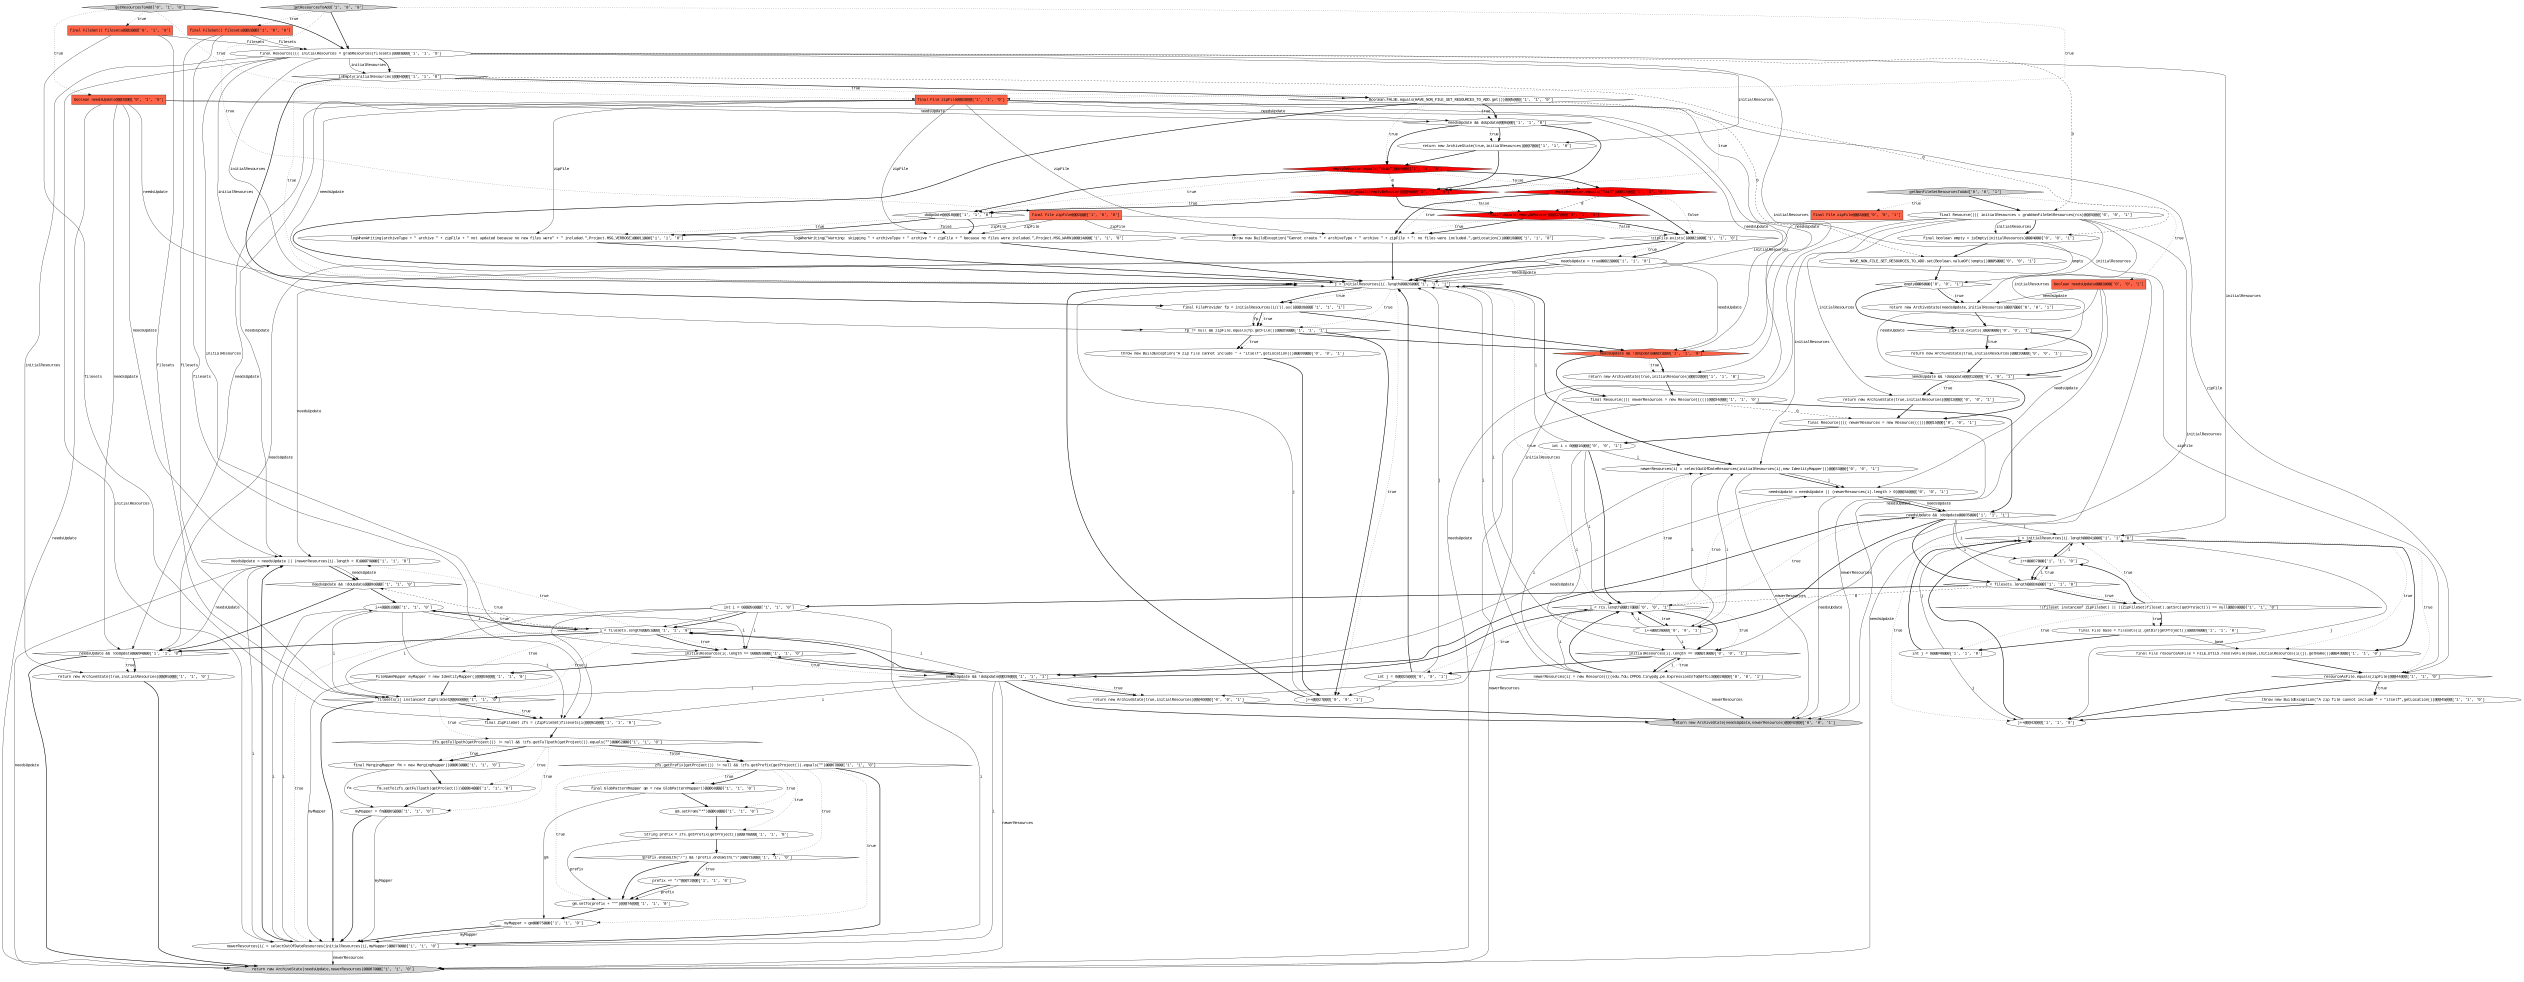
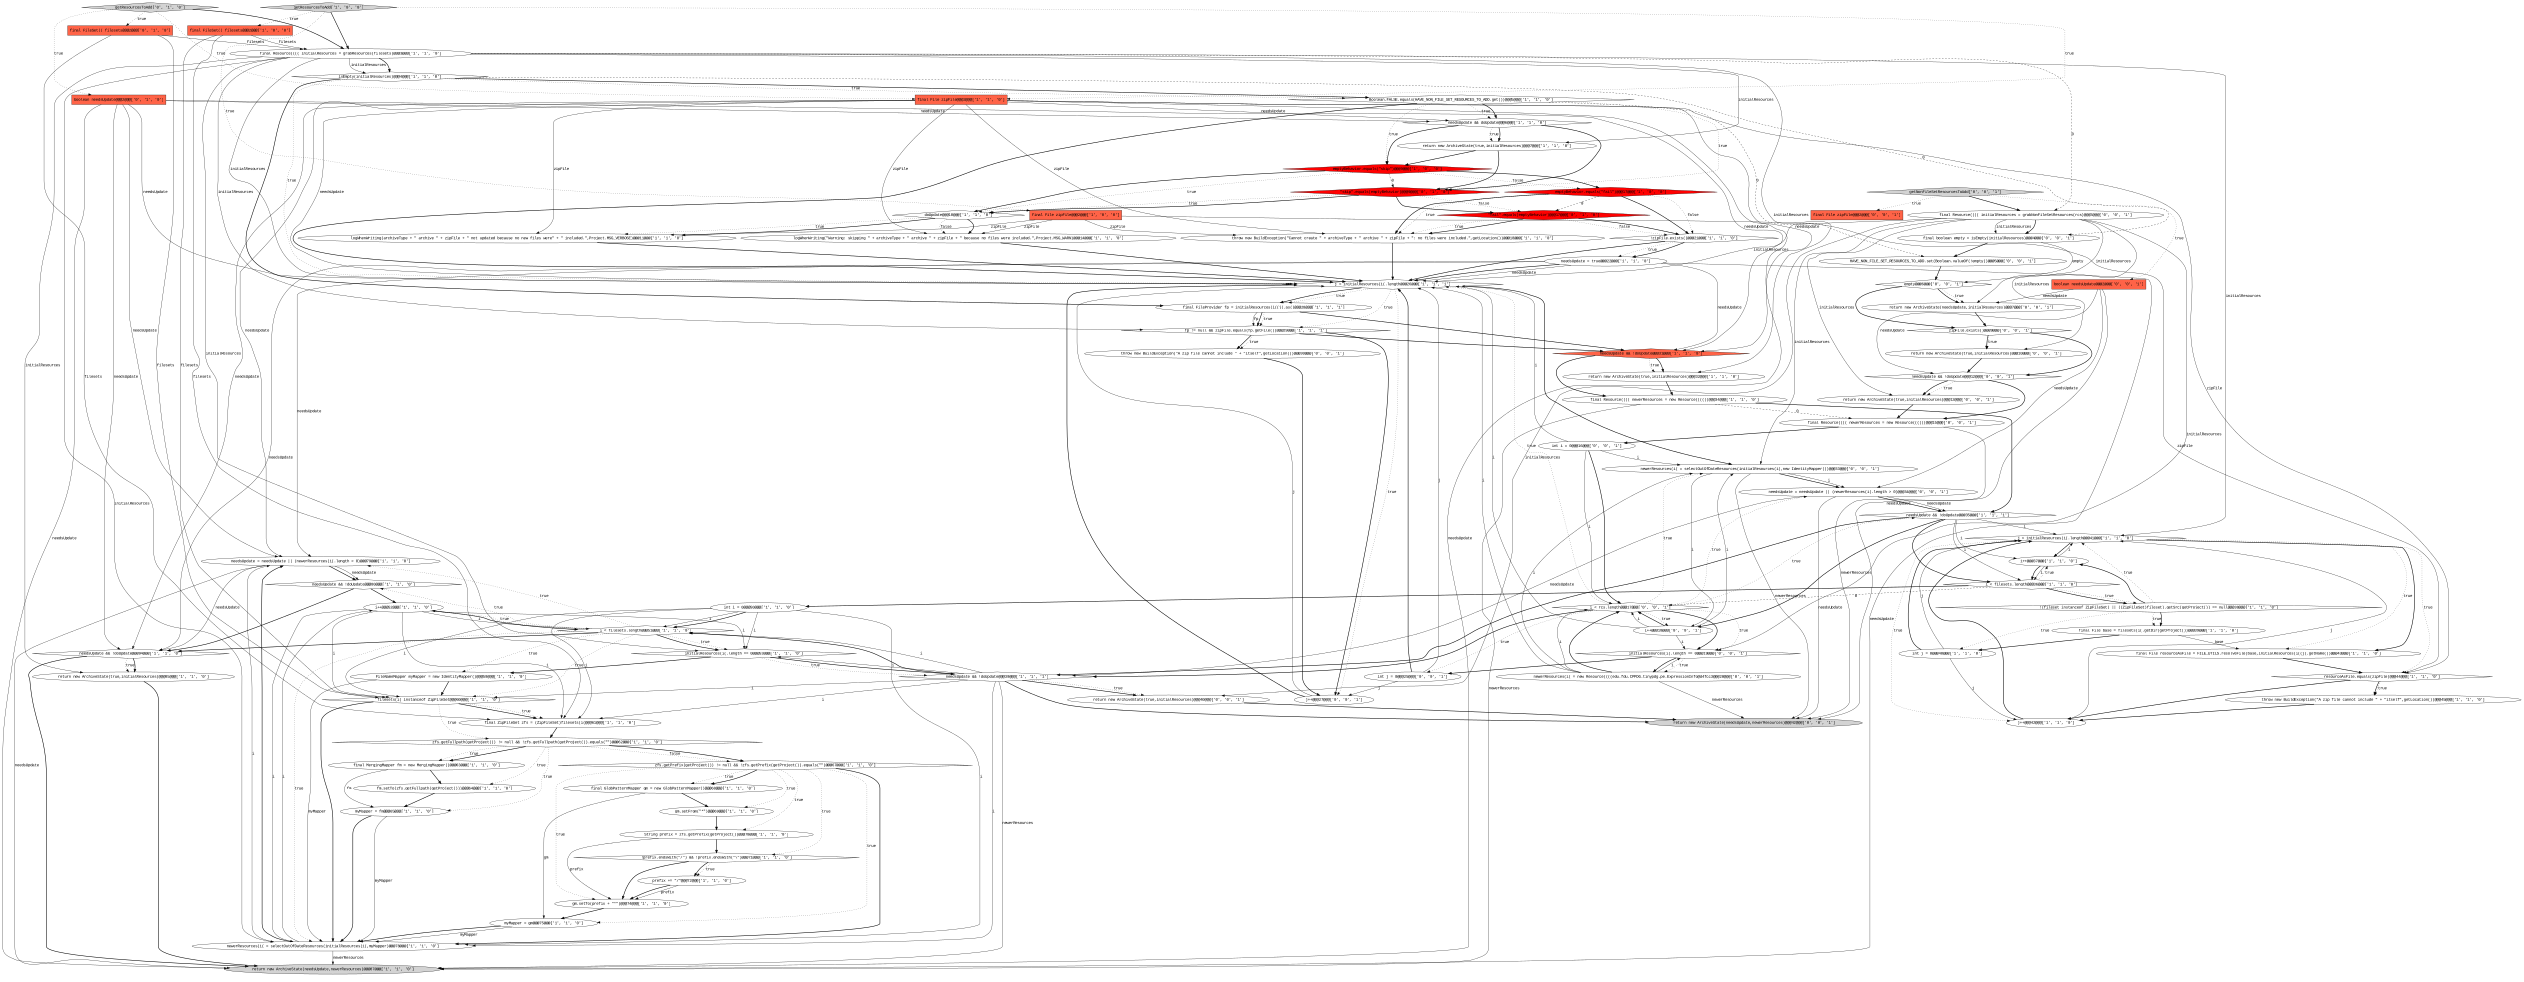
(1574, 590) -> none
(488, 610) -> (488, 610)
